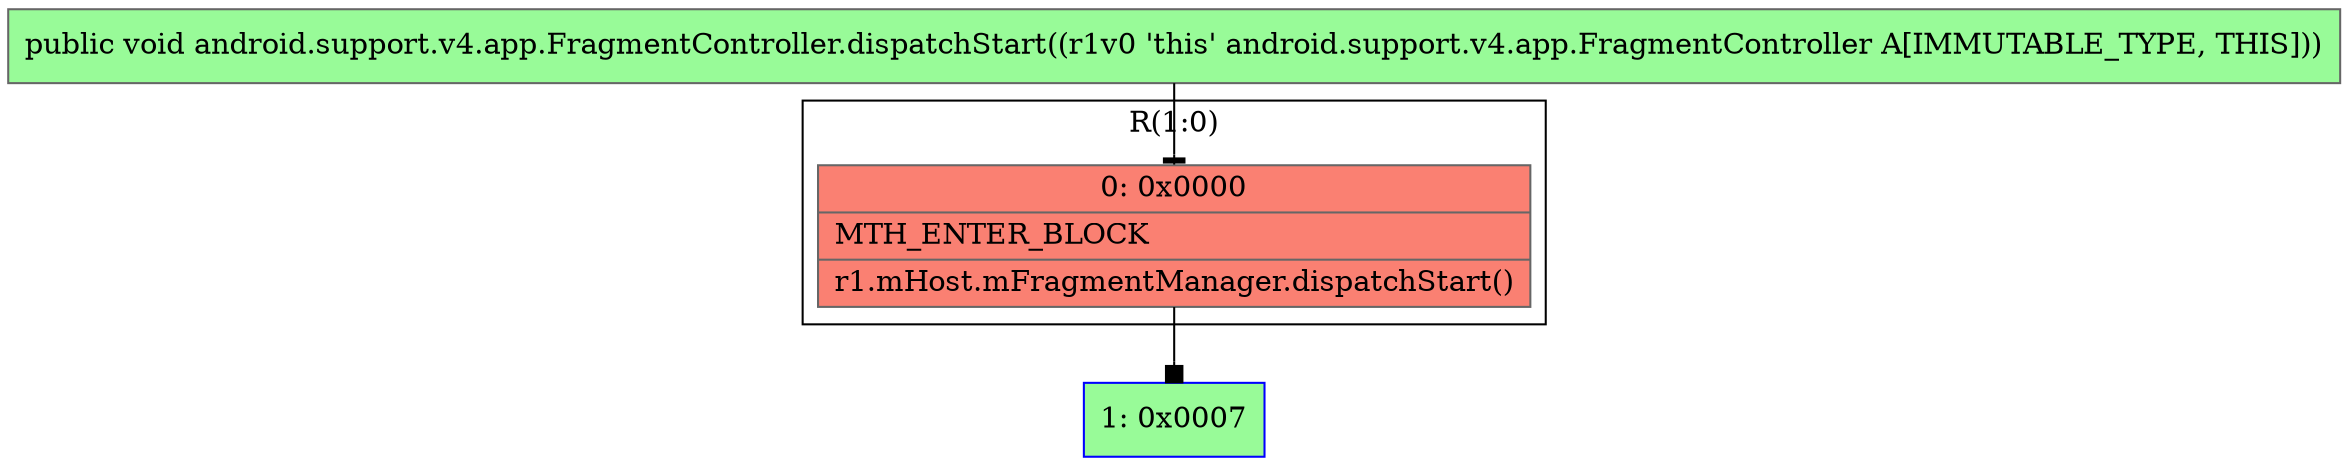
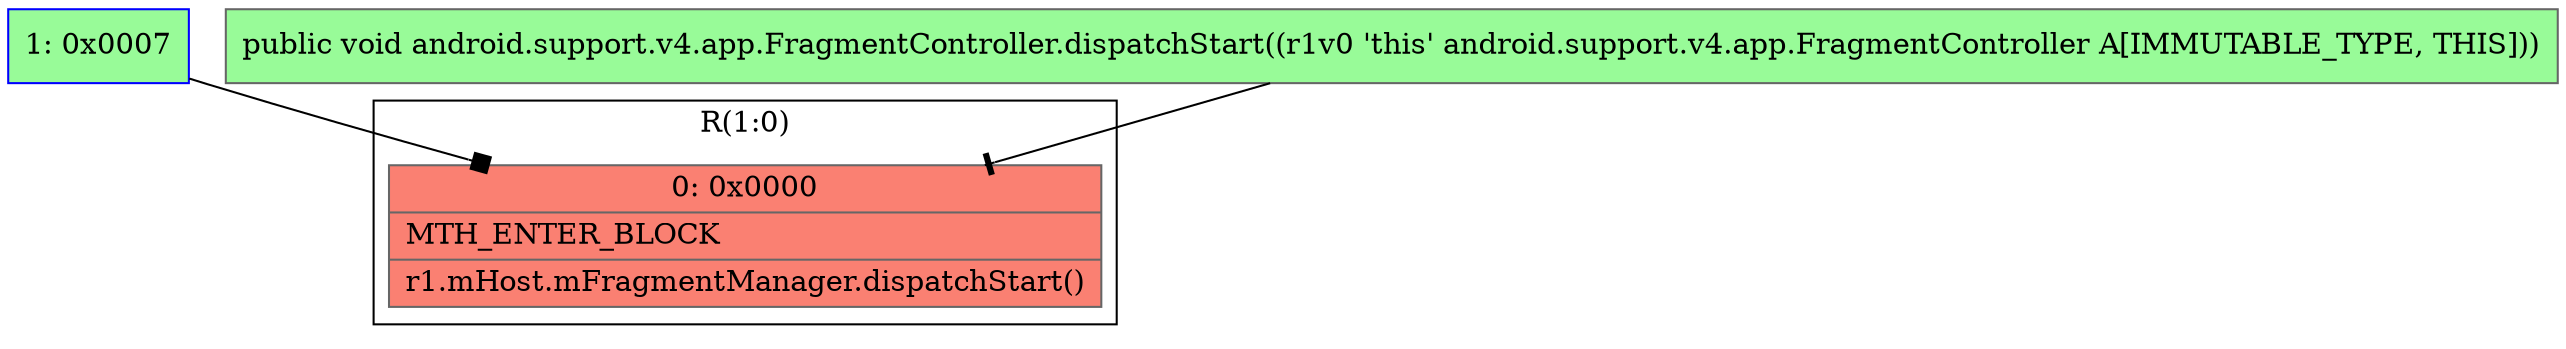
(1174, 337) -> (329, 120)
